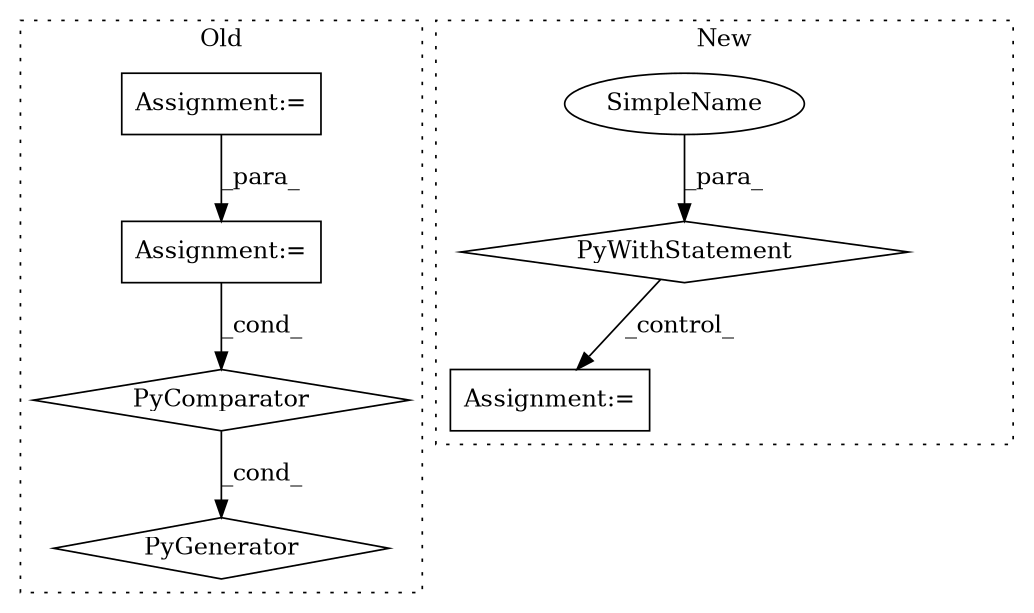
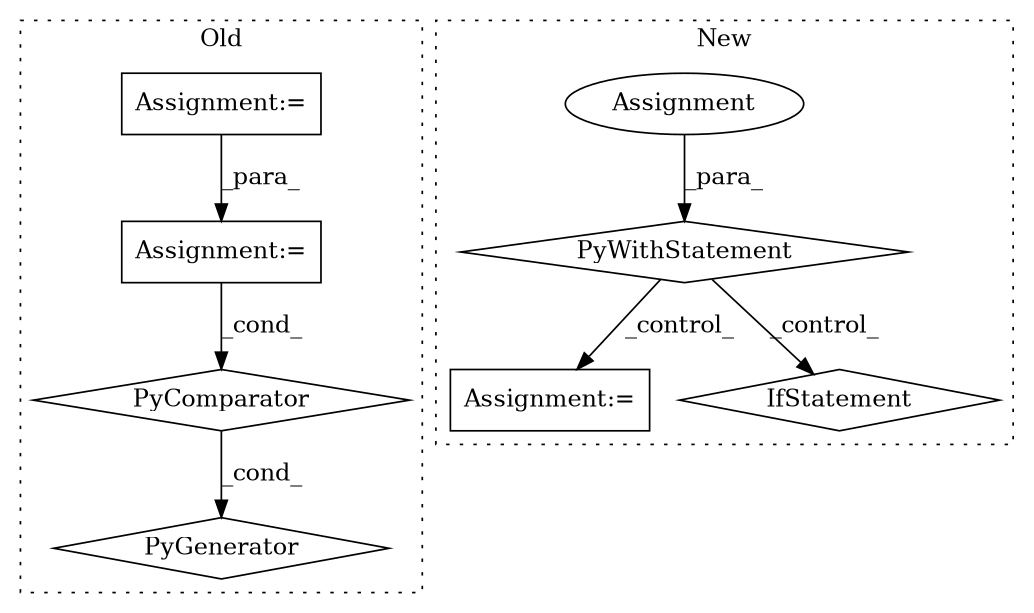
(685, 104) -> (685, 104)
none -> (839, 400)
